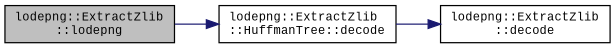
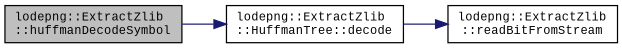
(90, 24) -> (93, 24)
(525, 24) -> (533, 24)
